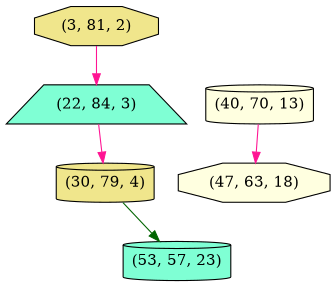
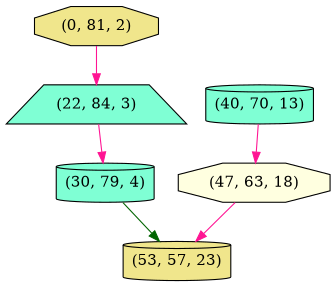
(96, 26) -> (96, 26)
(260, 104) -> (260, 104)
(105, 183) -> (105, 183)
none -> (219, 218)
(177, 261) -> (177, 261)
